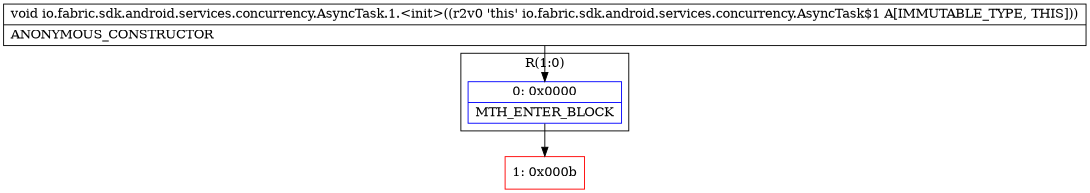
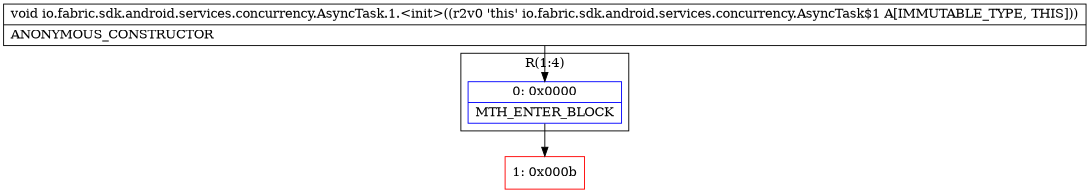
(545, 64) -> (545, 64)
